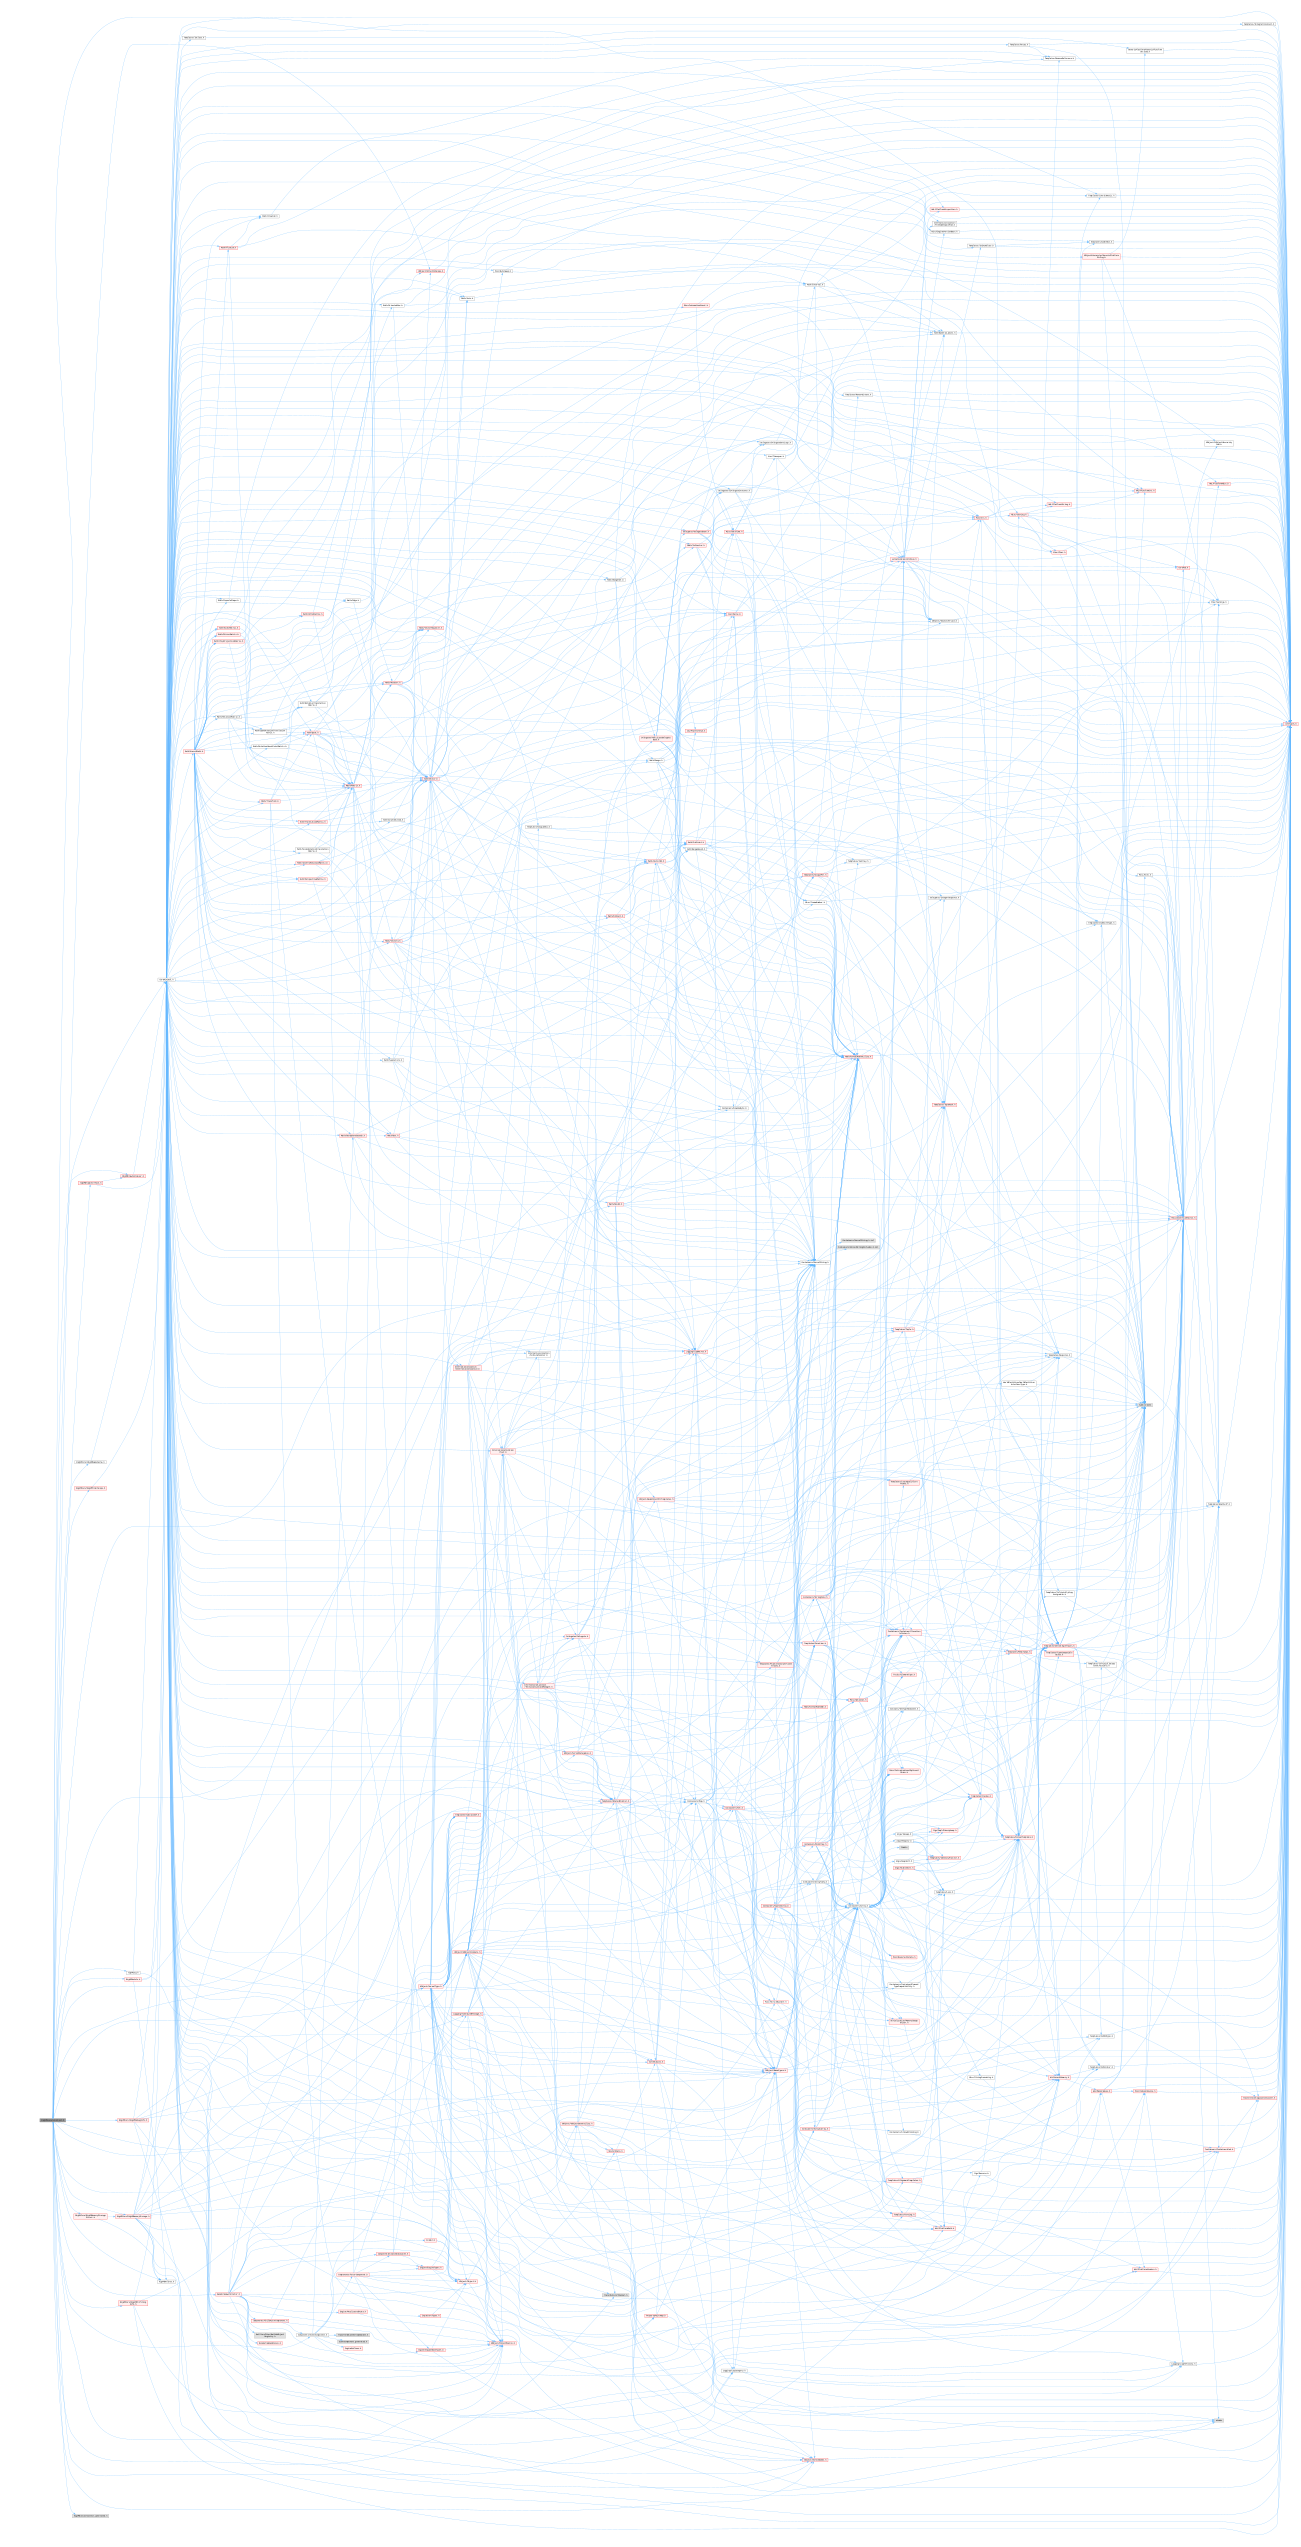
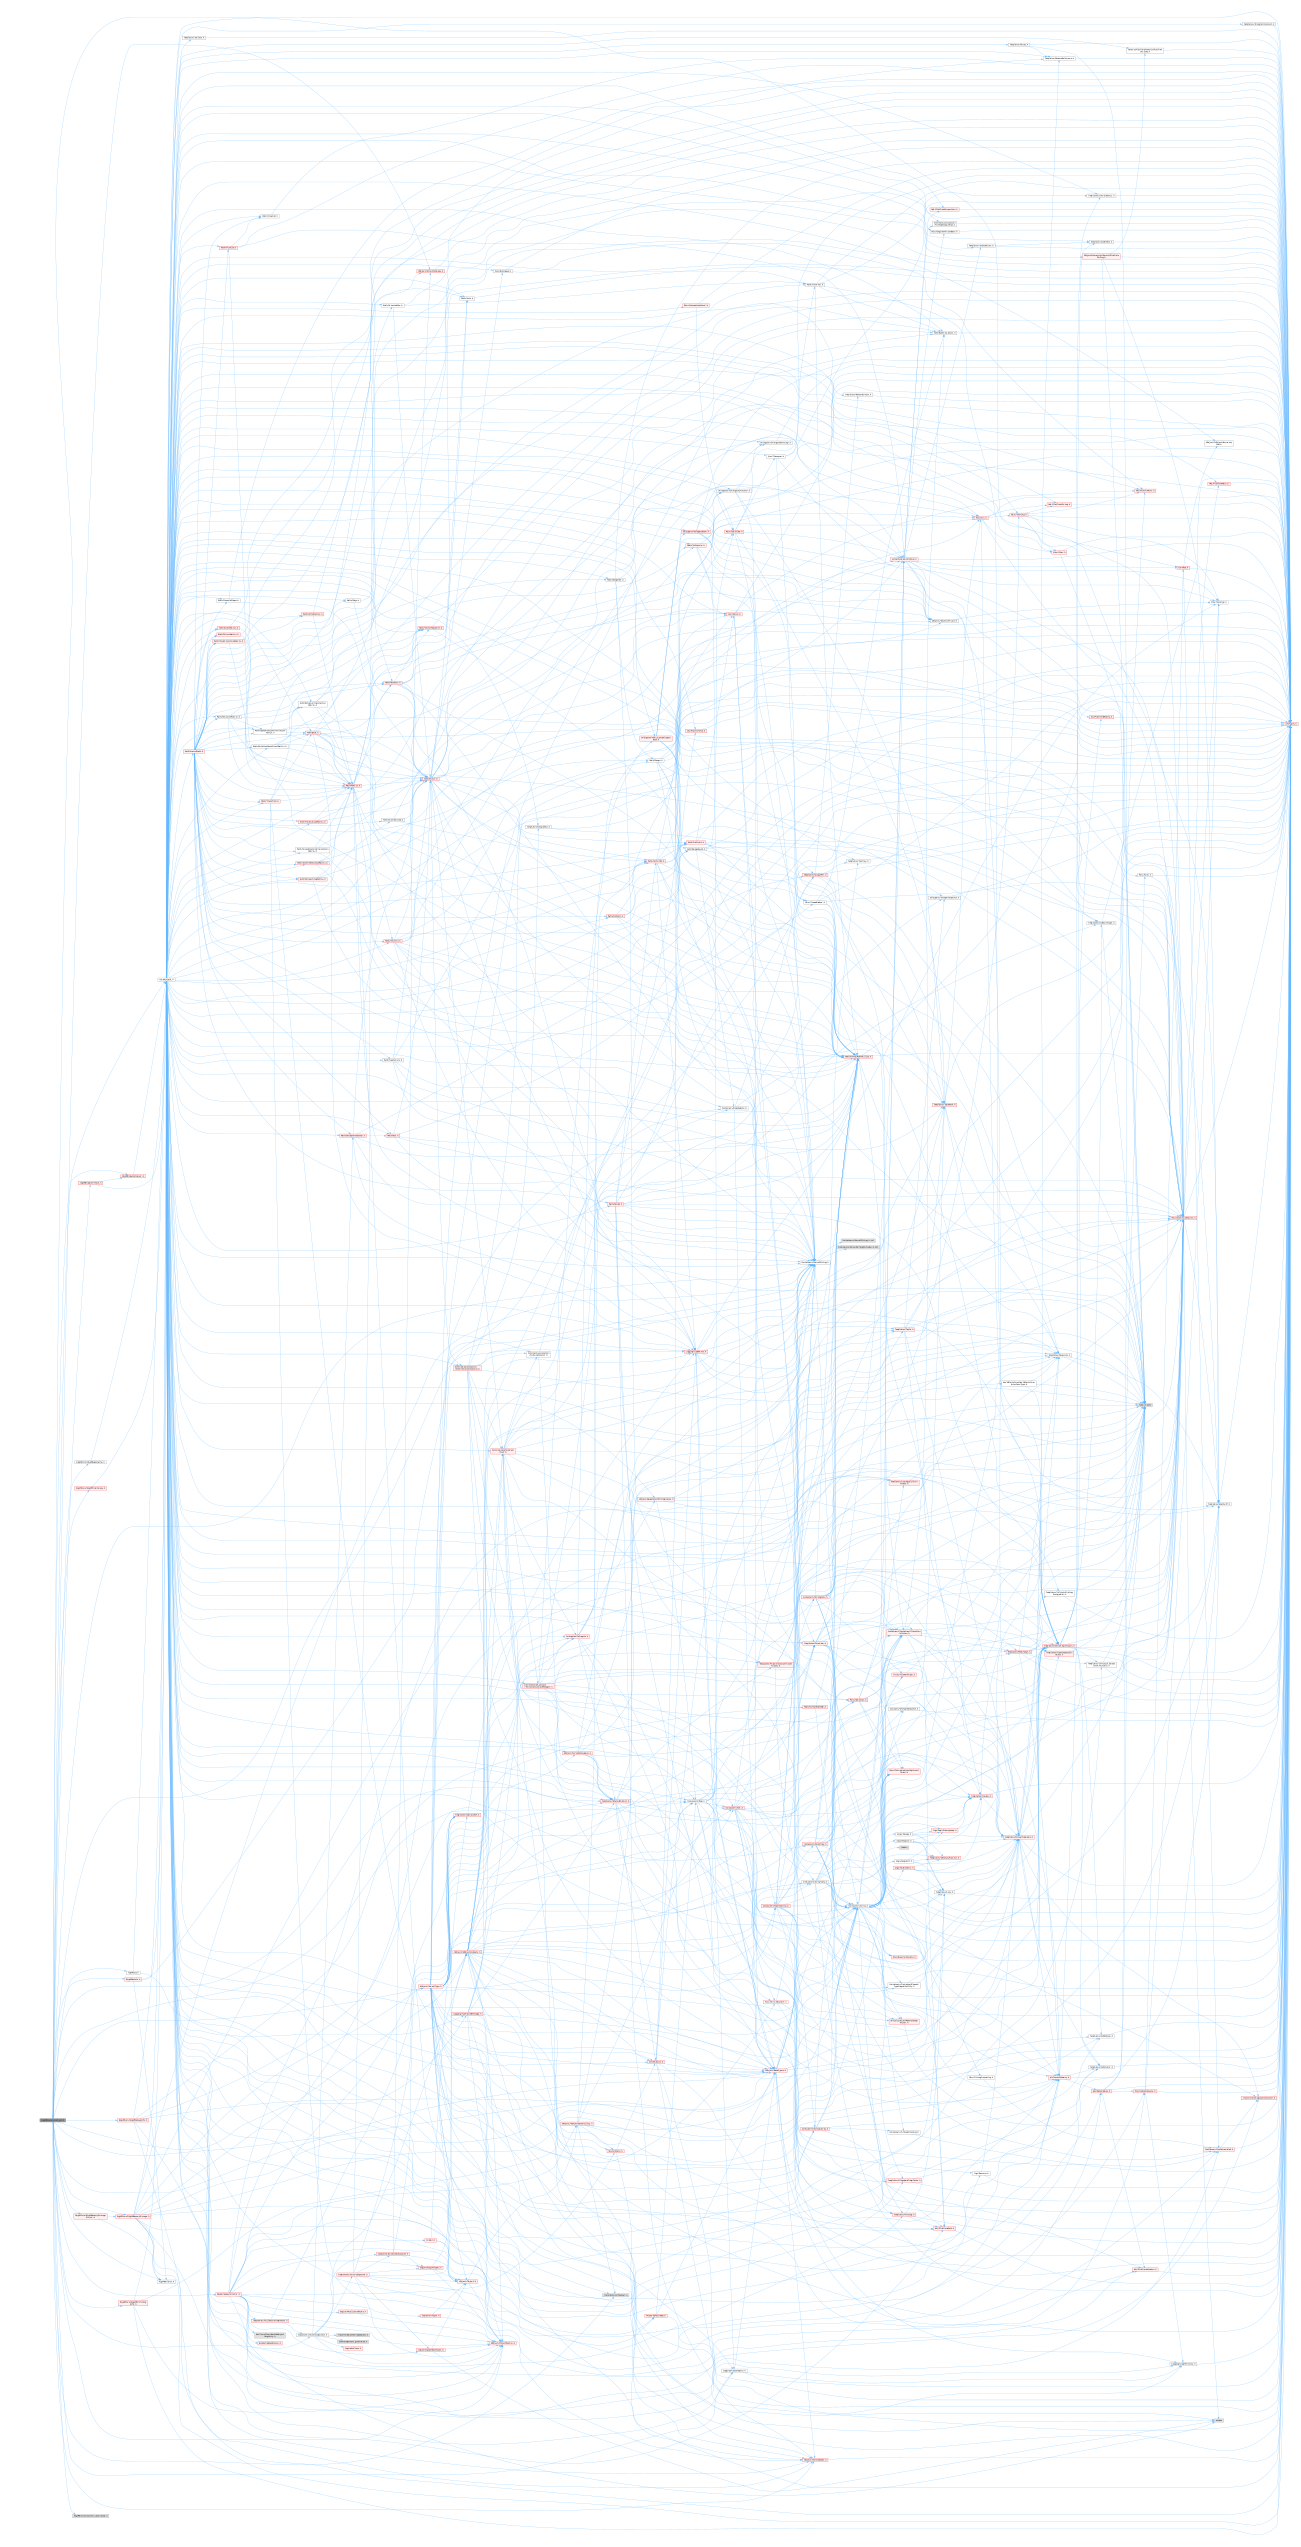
none -> (1101, 717)
